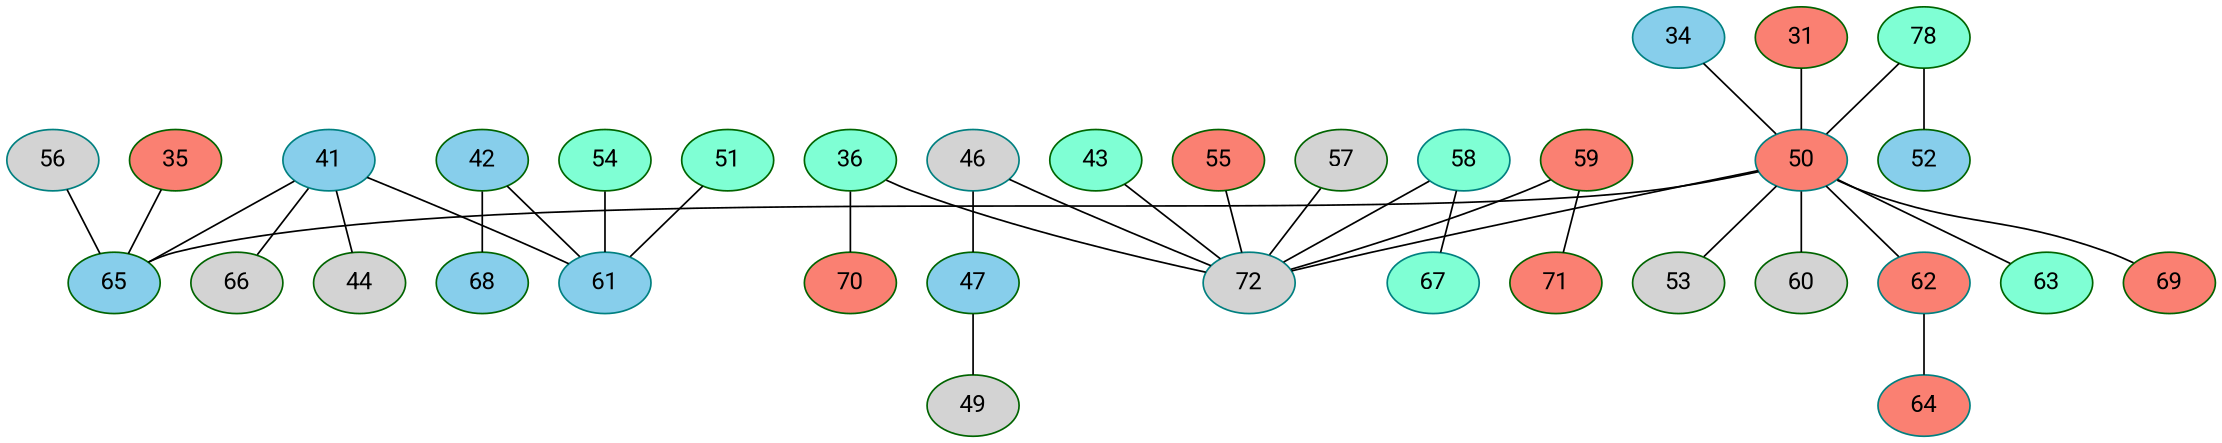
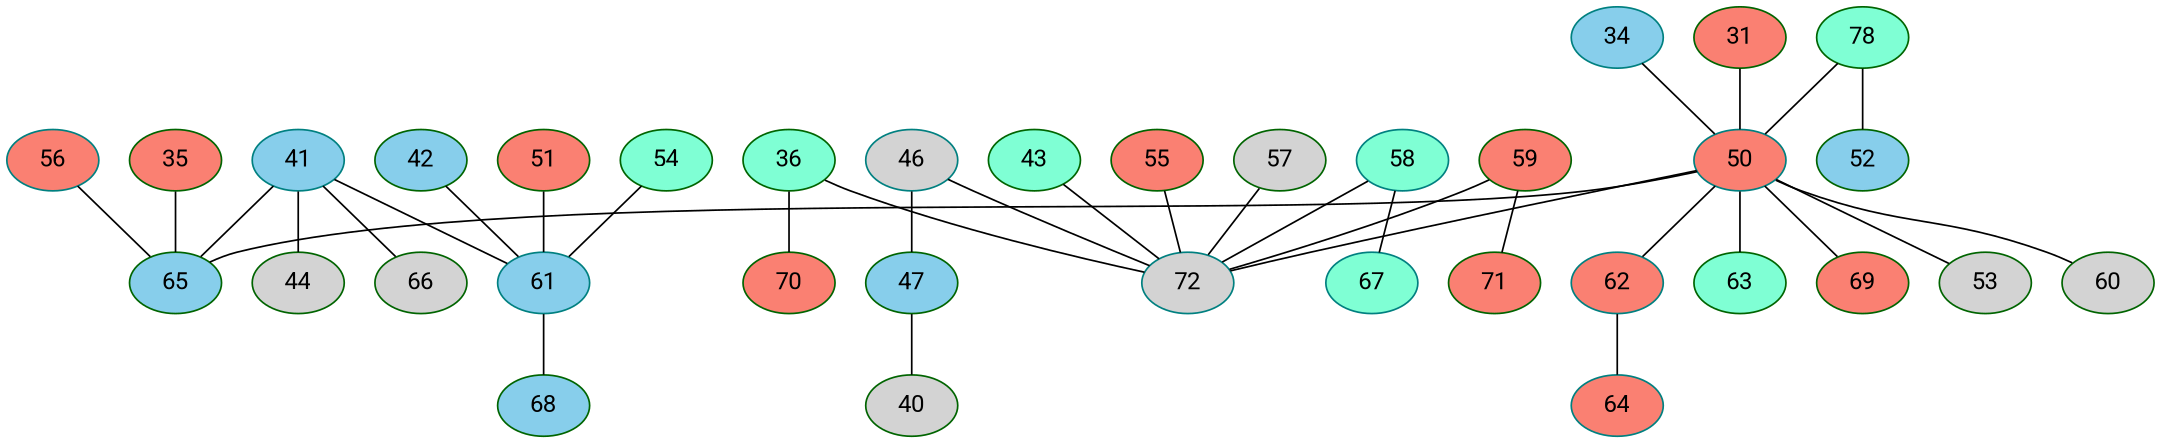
(53, 160) -> (53, 160)
(728, 160) -> (544, 160)
(482, 237) -> (544, 344)
(973, 406) -> (912, 406)
